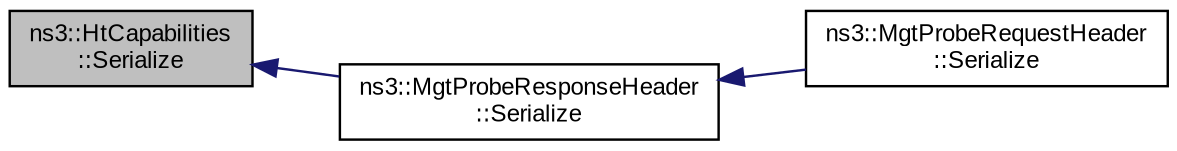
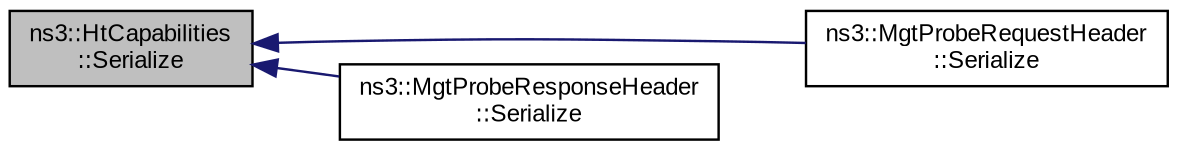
(775, 73) -> (542, 39)
